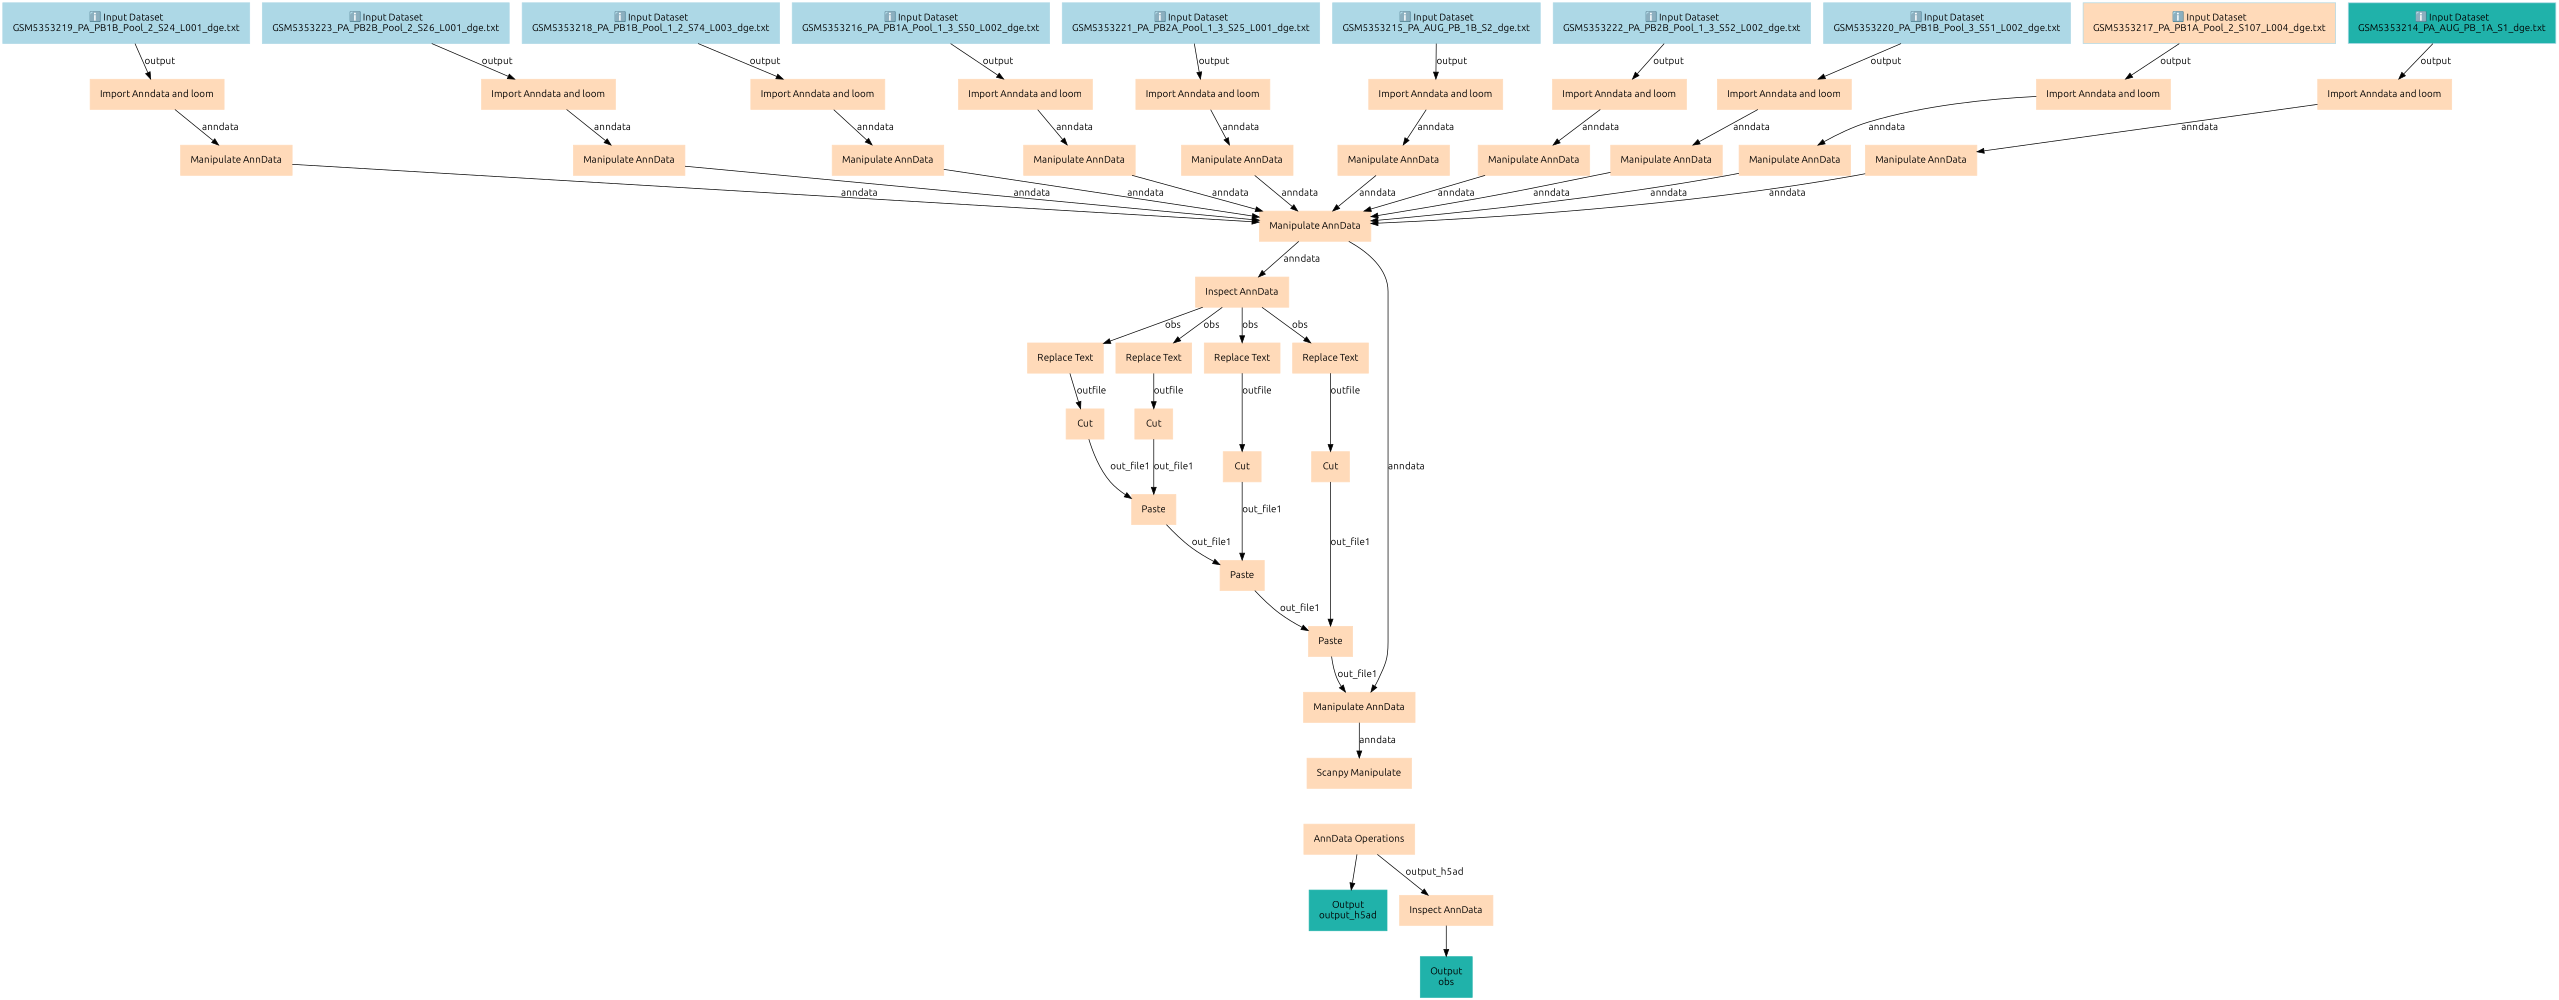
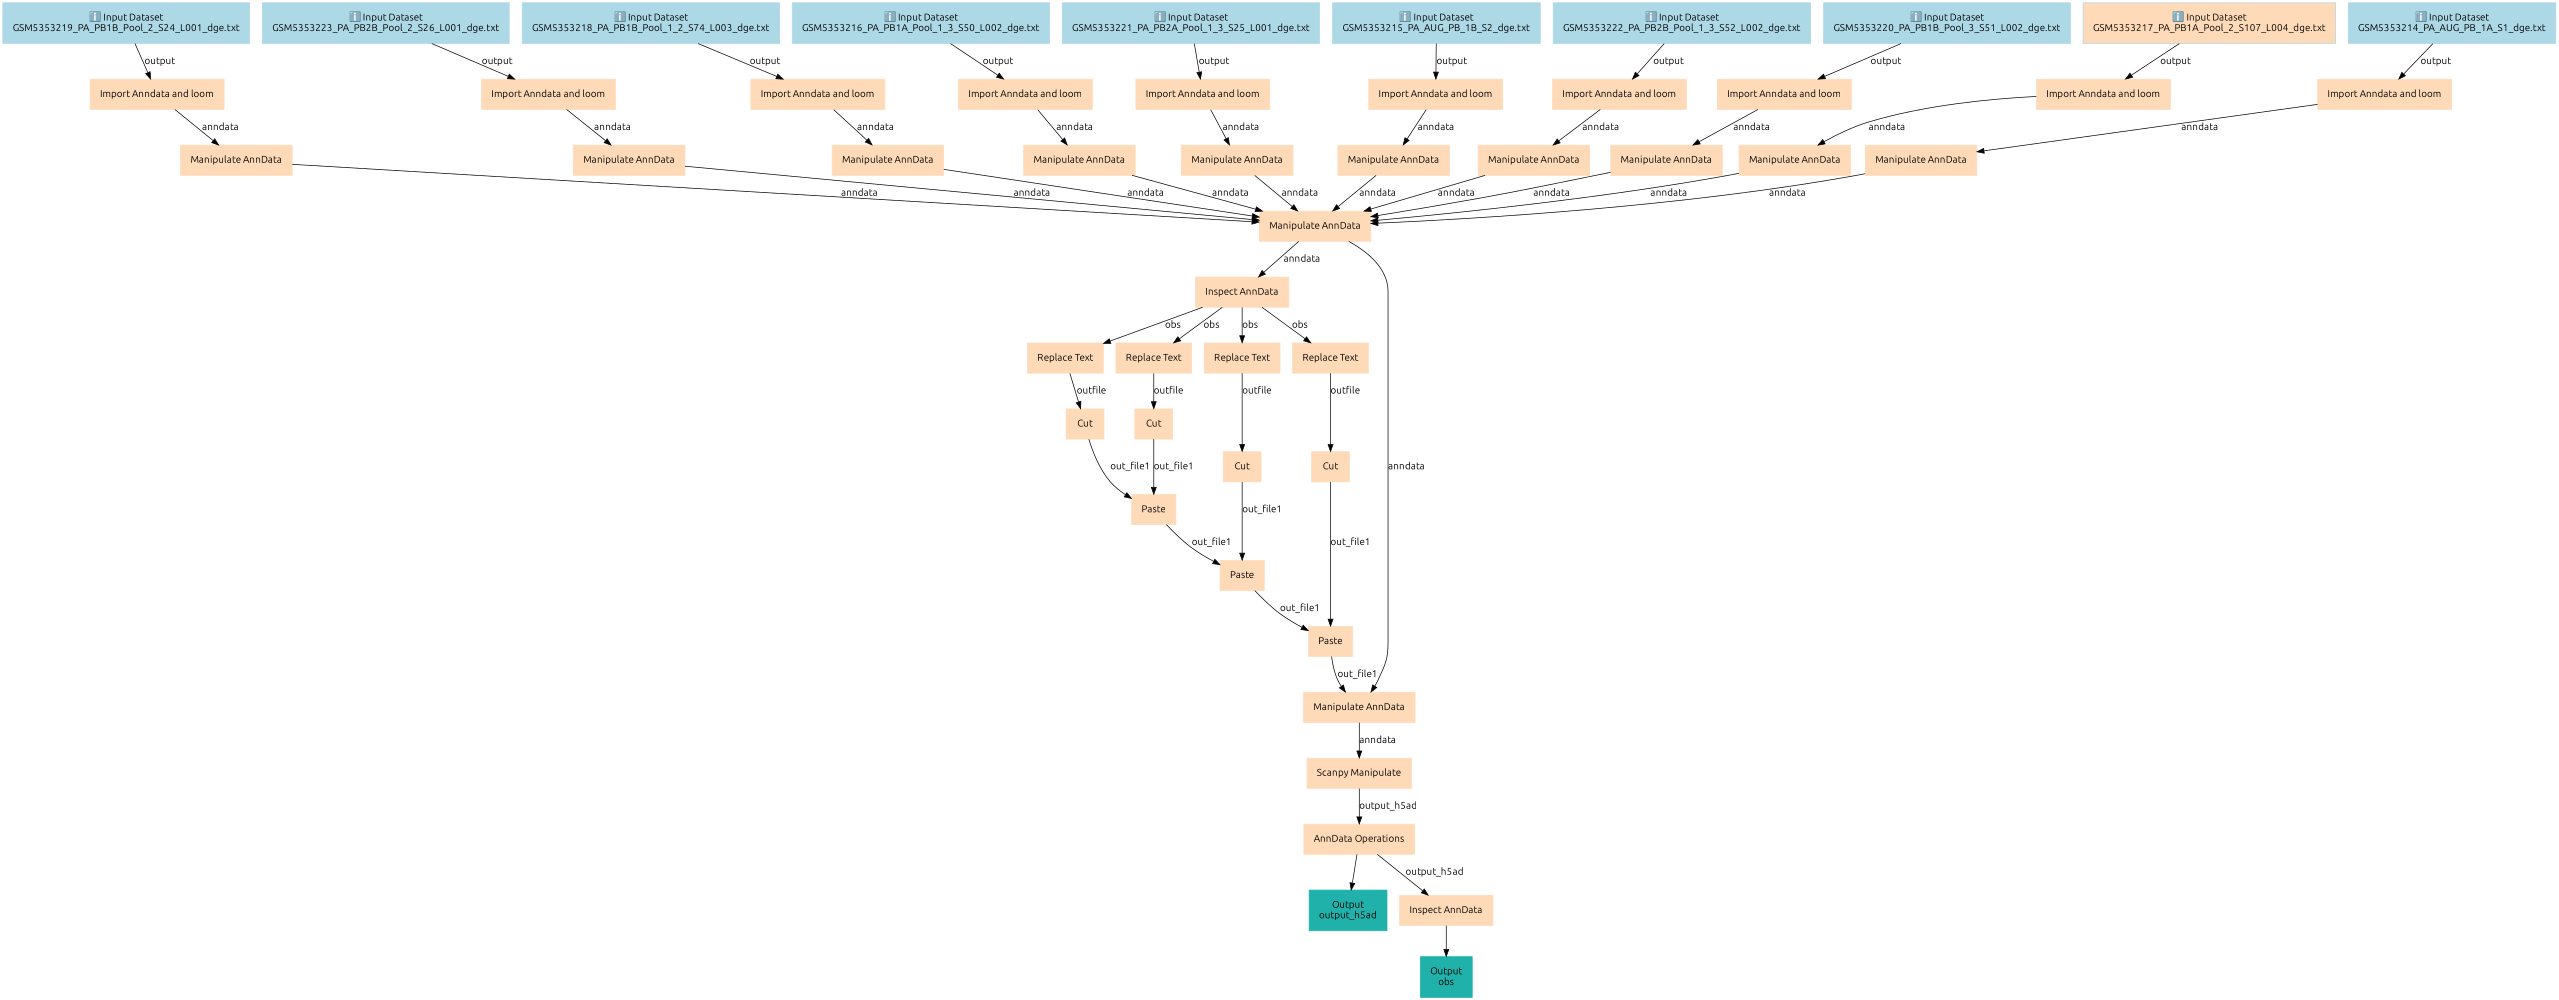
(2452, 23) -> (2452, 23)
none -> (1359, 803)
